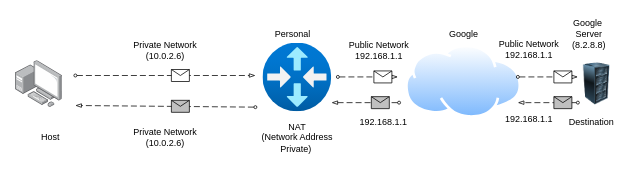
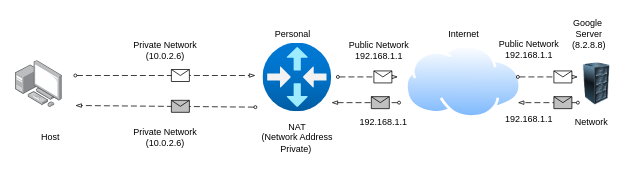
(464, 34) -> (464, 34)
(593, 123) -> (593, 123)
